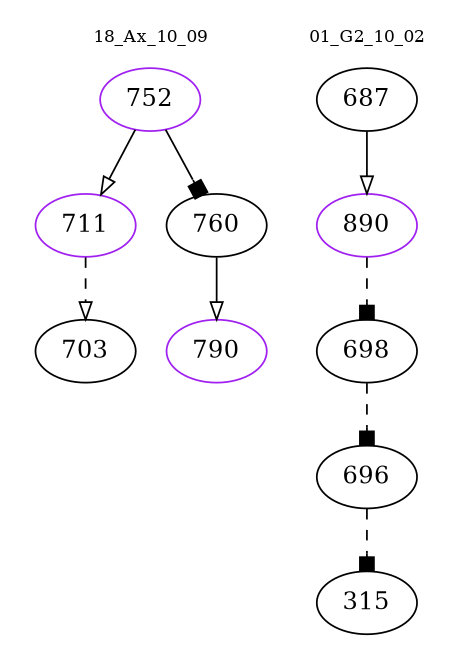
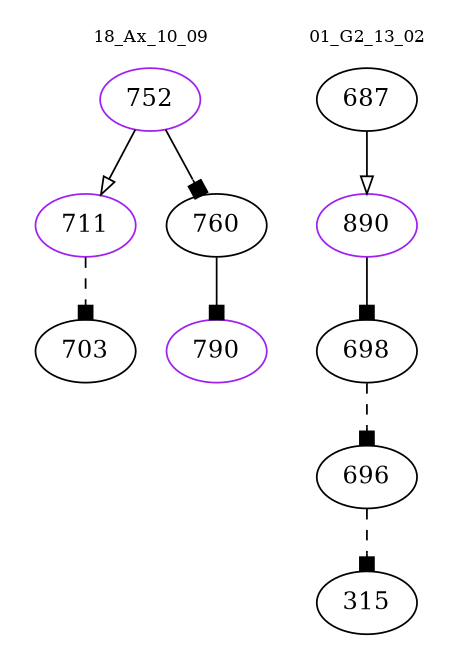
(368, 38) -> (368, 38)
(86, 280) -> (86, 280)
(217, 280) -> (217, 280)
(367, 280) -> (367, 280)
